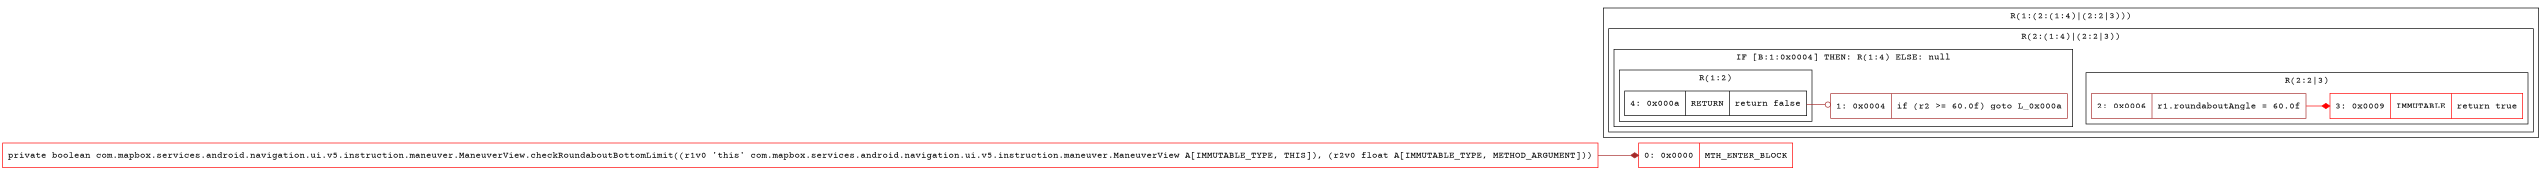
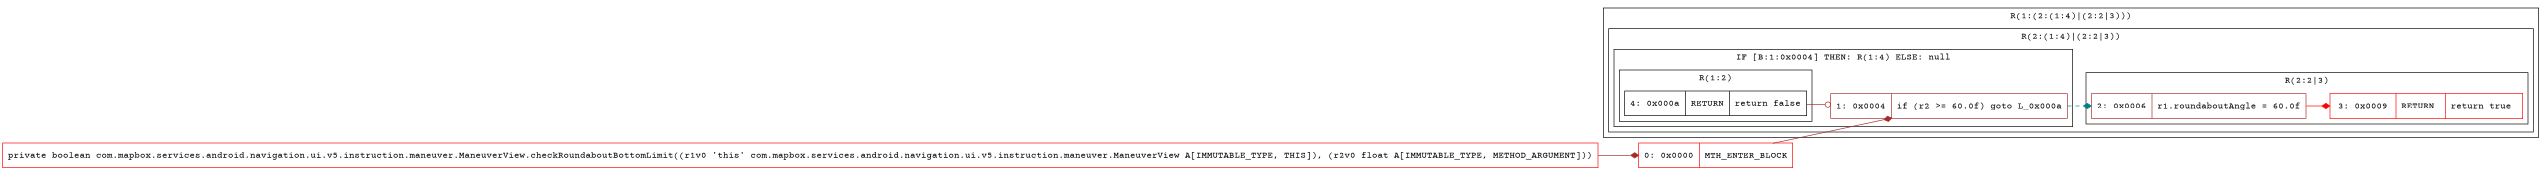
none -> (2077, 106)
(2421, 106) -> (2418, 106)
none -> (1828, 132)
